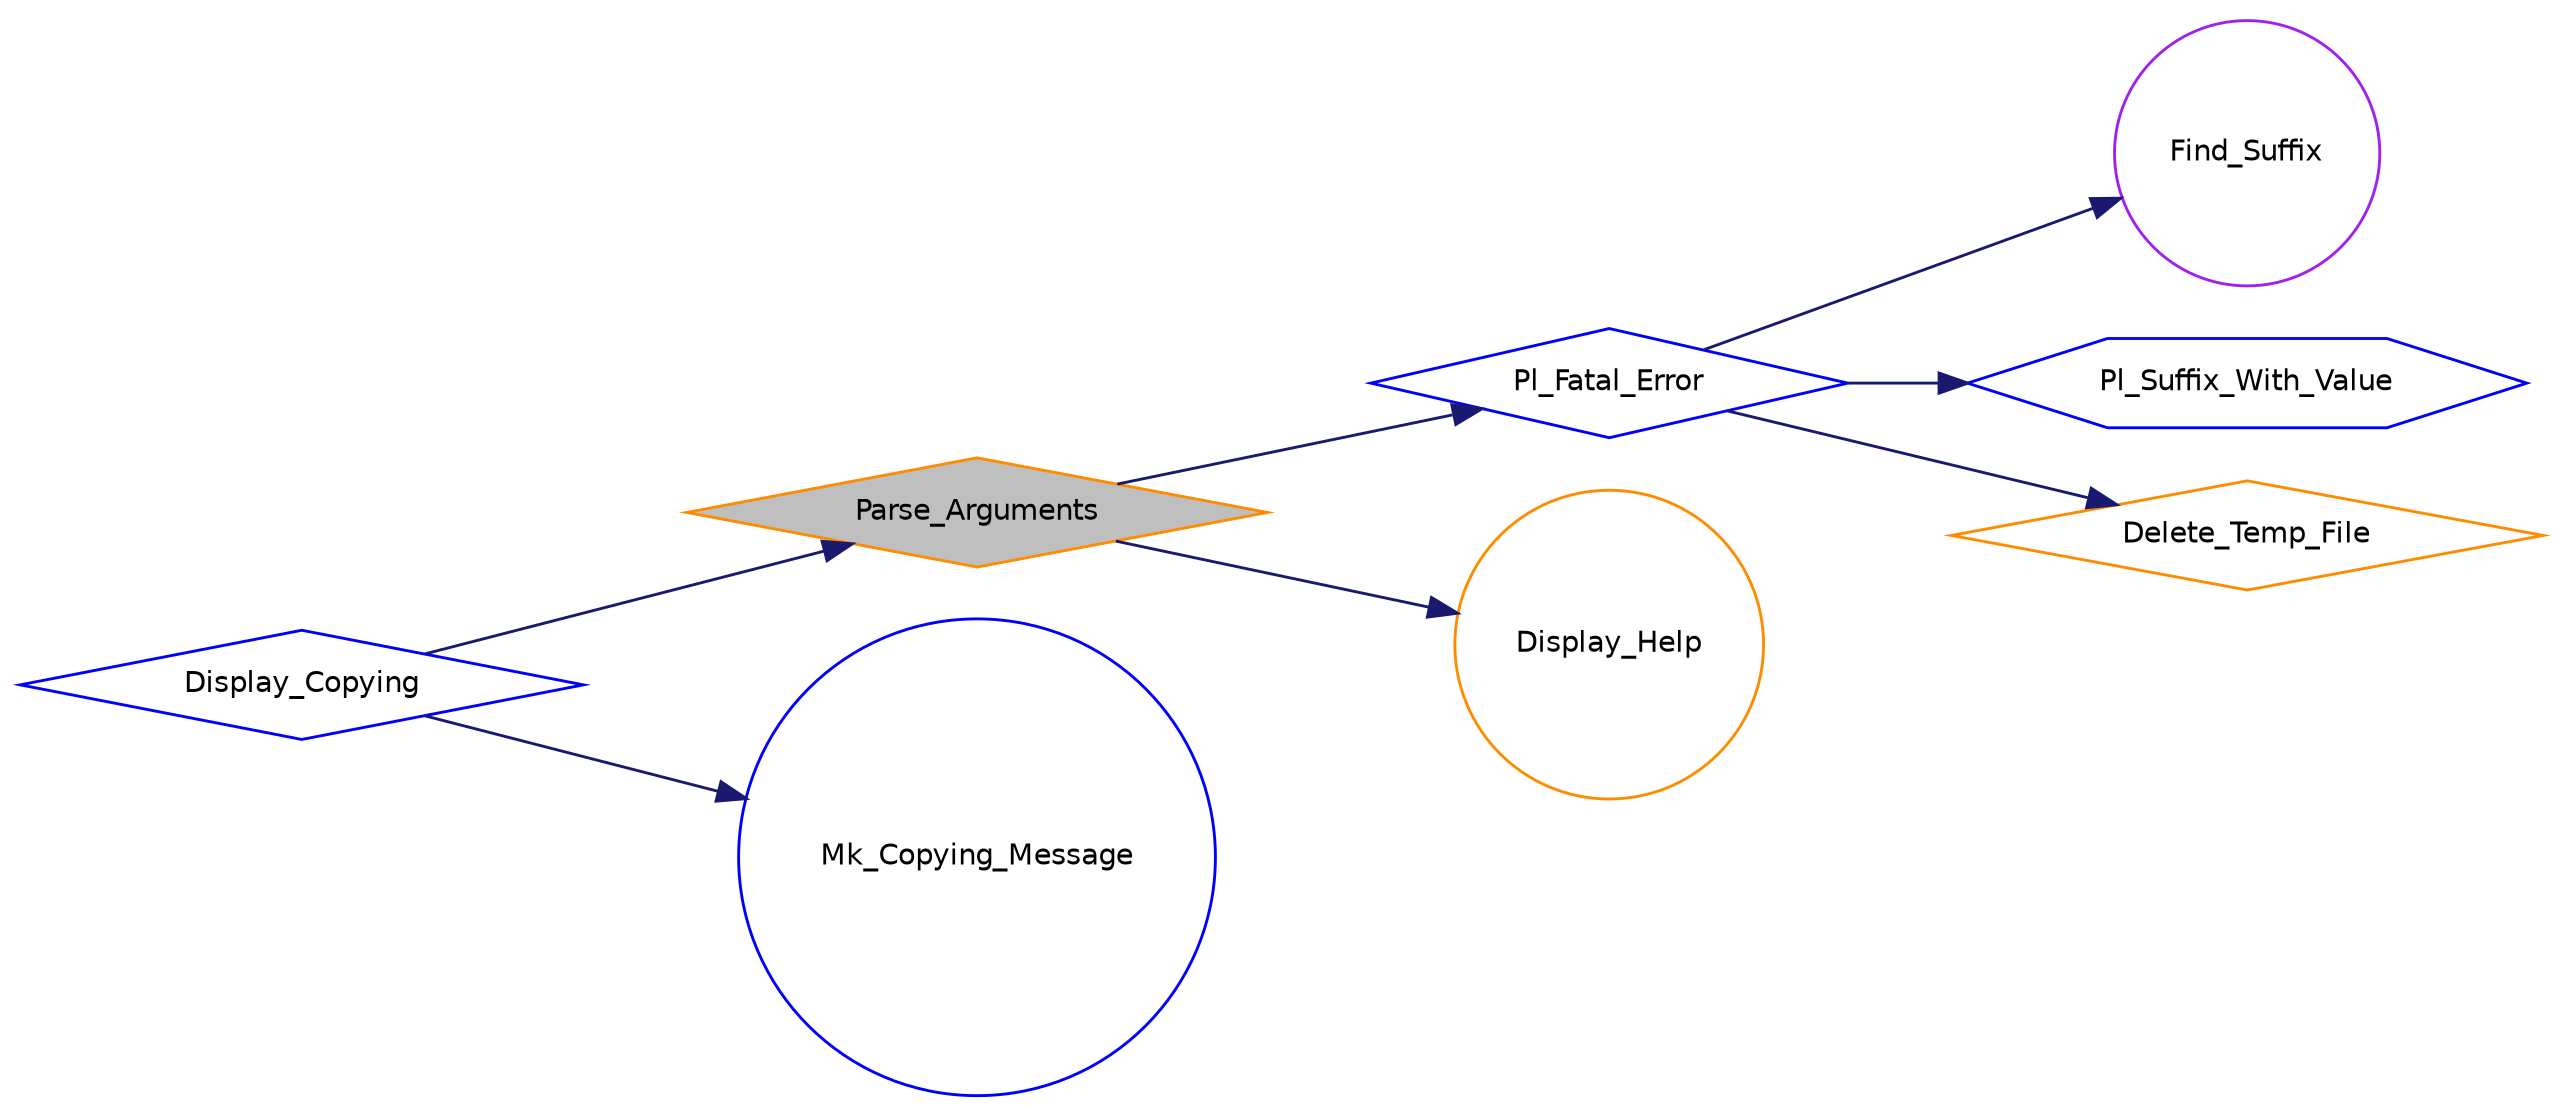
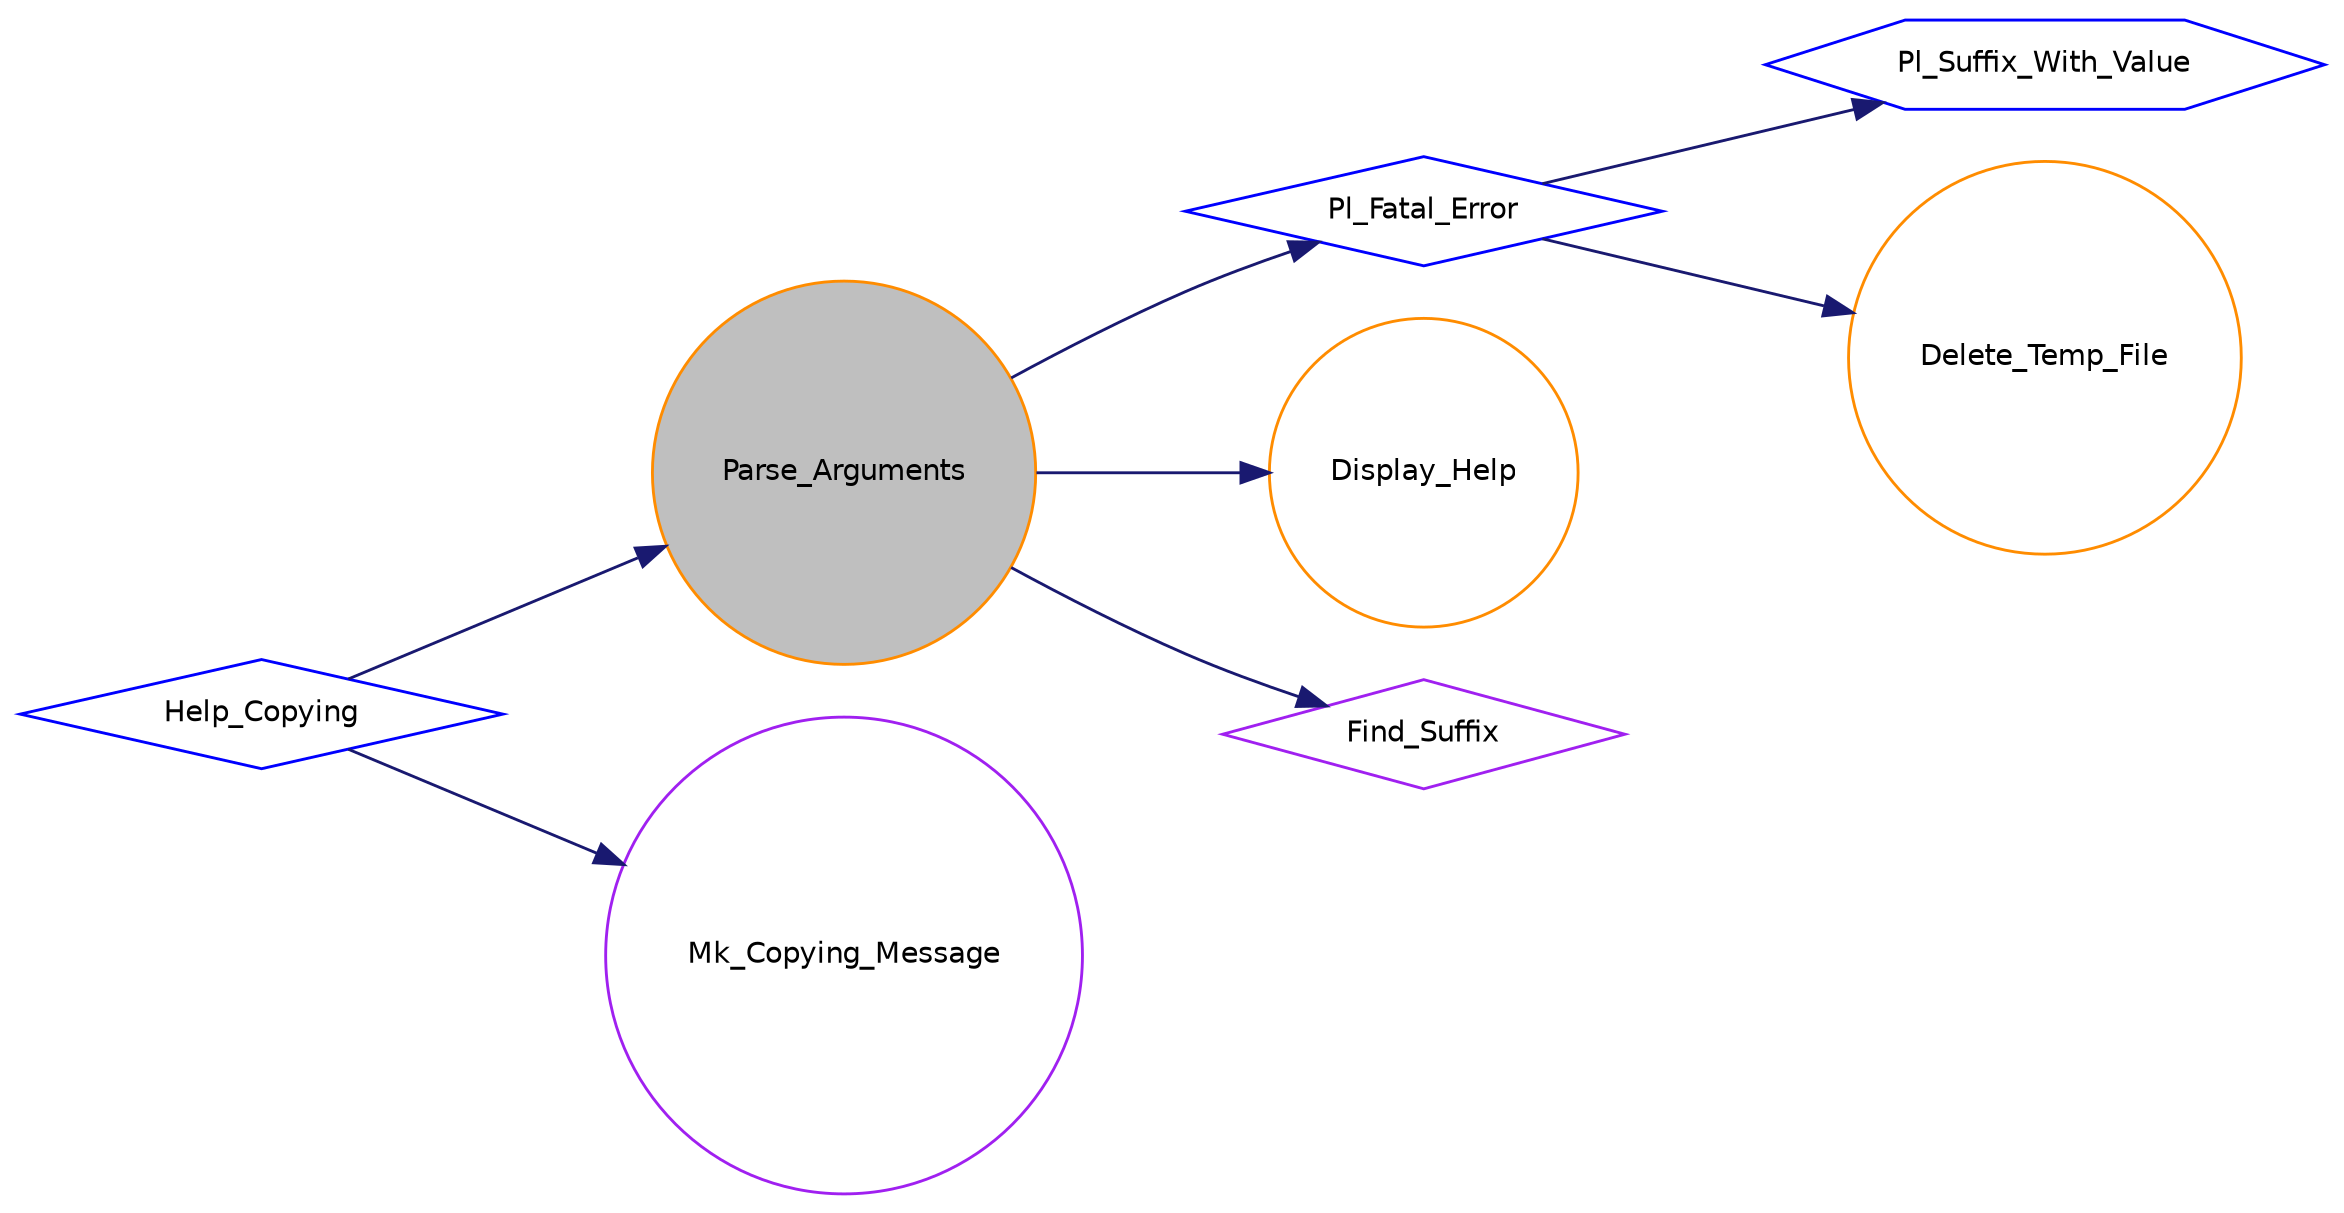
(2247, 153) -> (1424, 734)
(1899, 279) -> (1152, 639)
(977, 512) -> (844, 473)
(2247, 535) -> (2045, 358)
(302, 685) -> (261, 714)
(977, 857) -> (844, 956)
